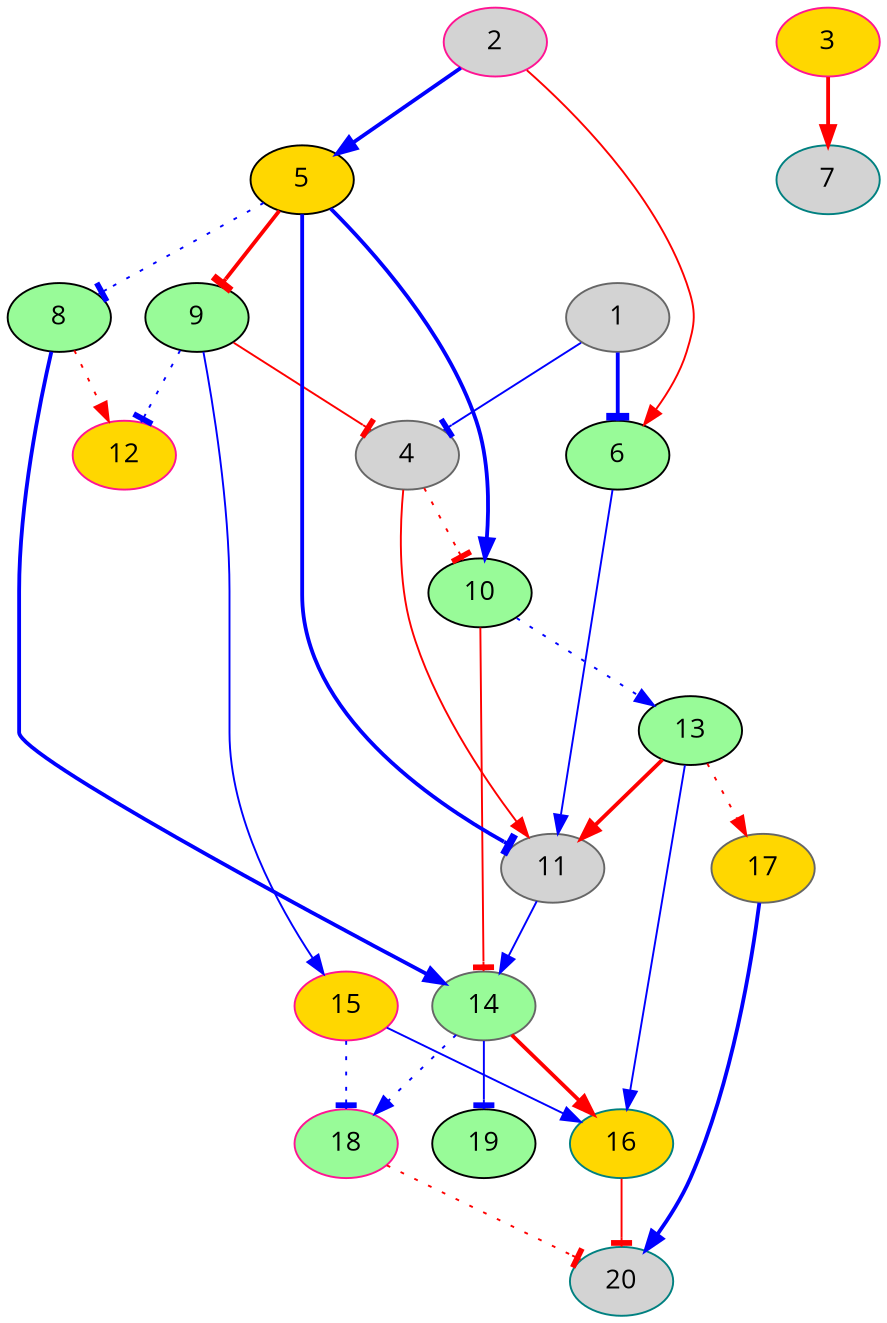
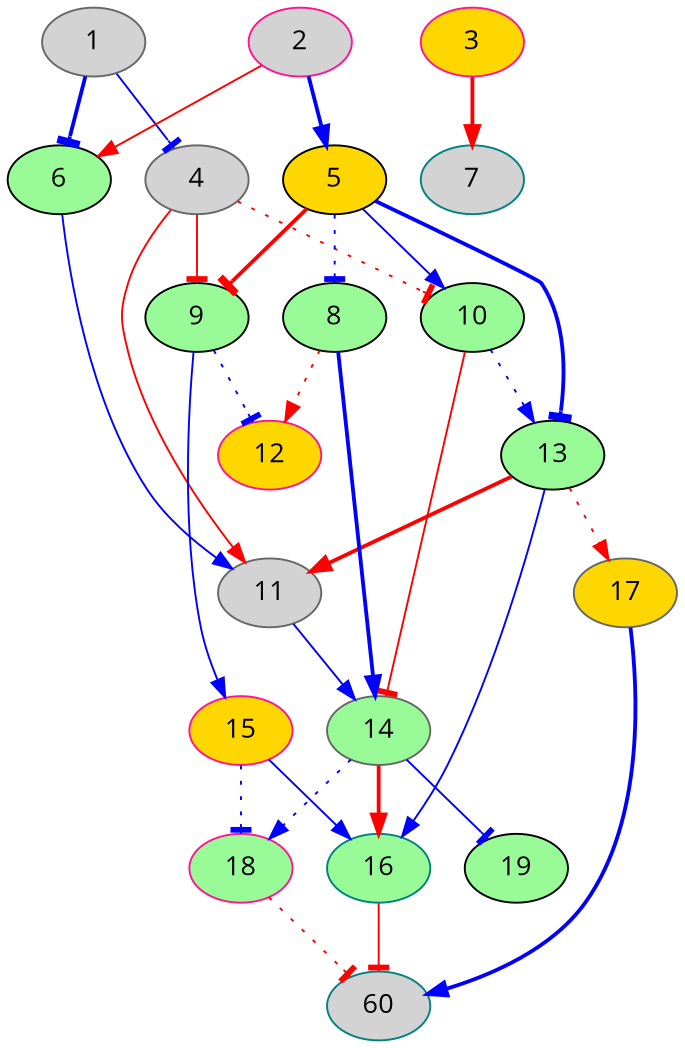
(447, 357) -> (396, 242)
(288, 378) -> (197, 244)
(302, 571) -> (518, 270)
(622, 1144) -> (379, 868)
(622, 1281) -> (379, 1006)
